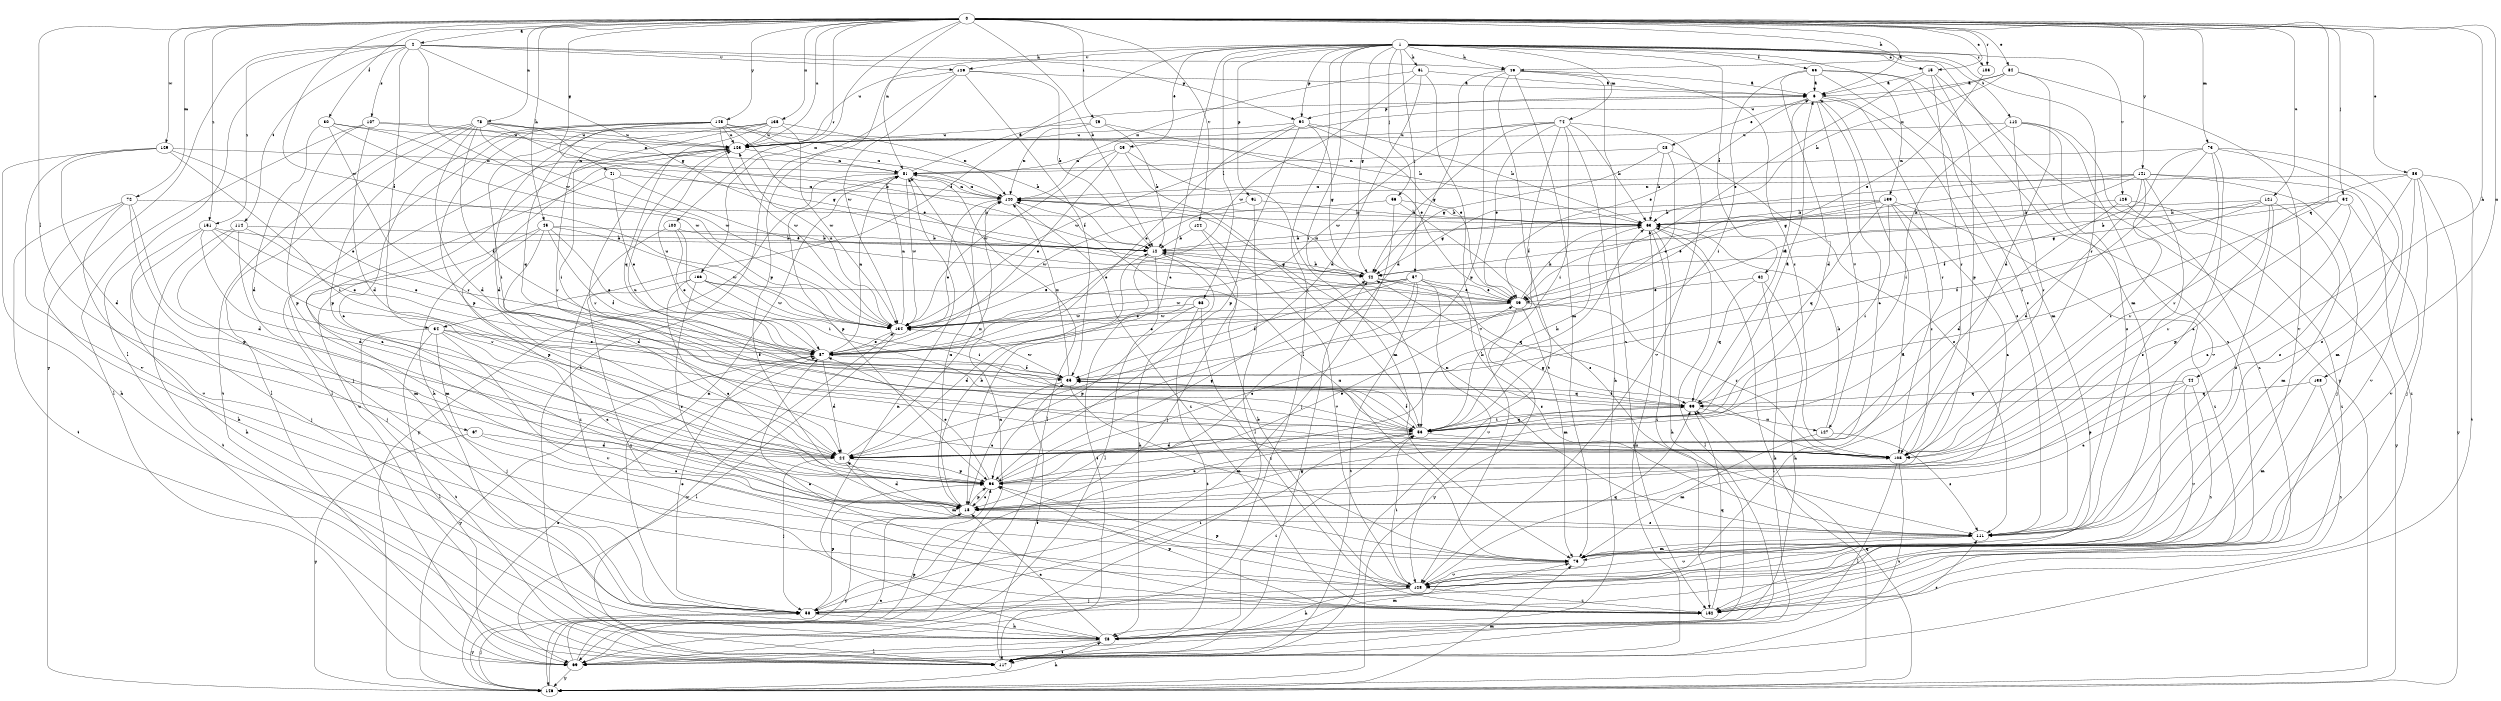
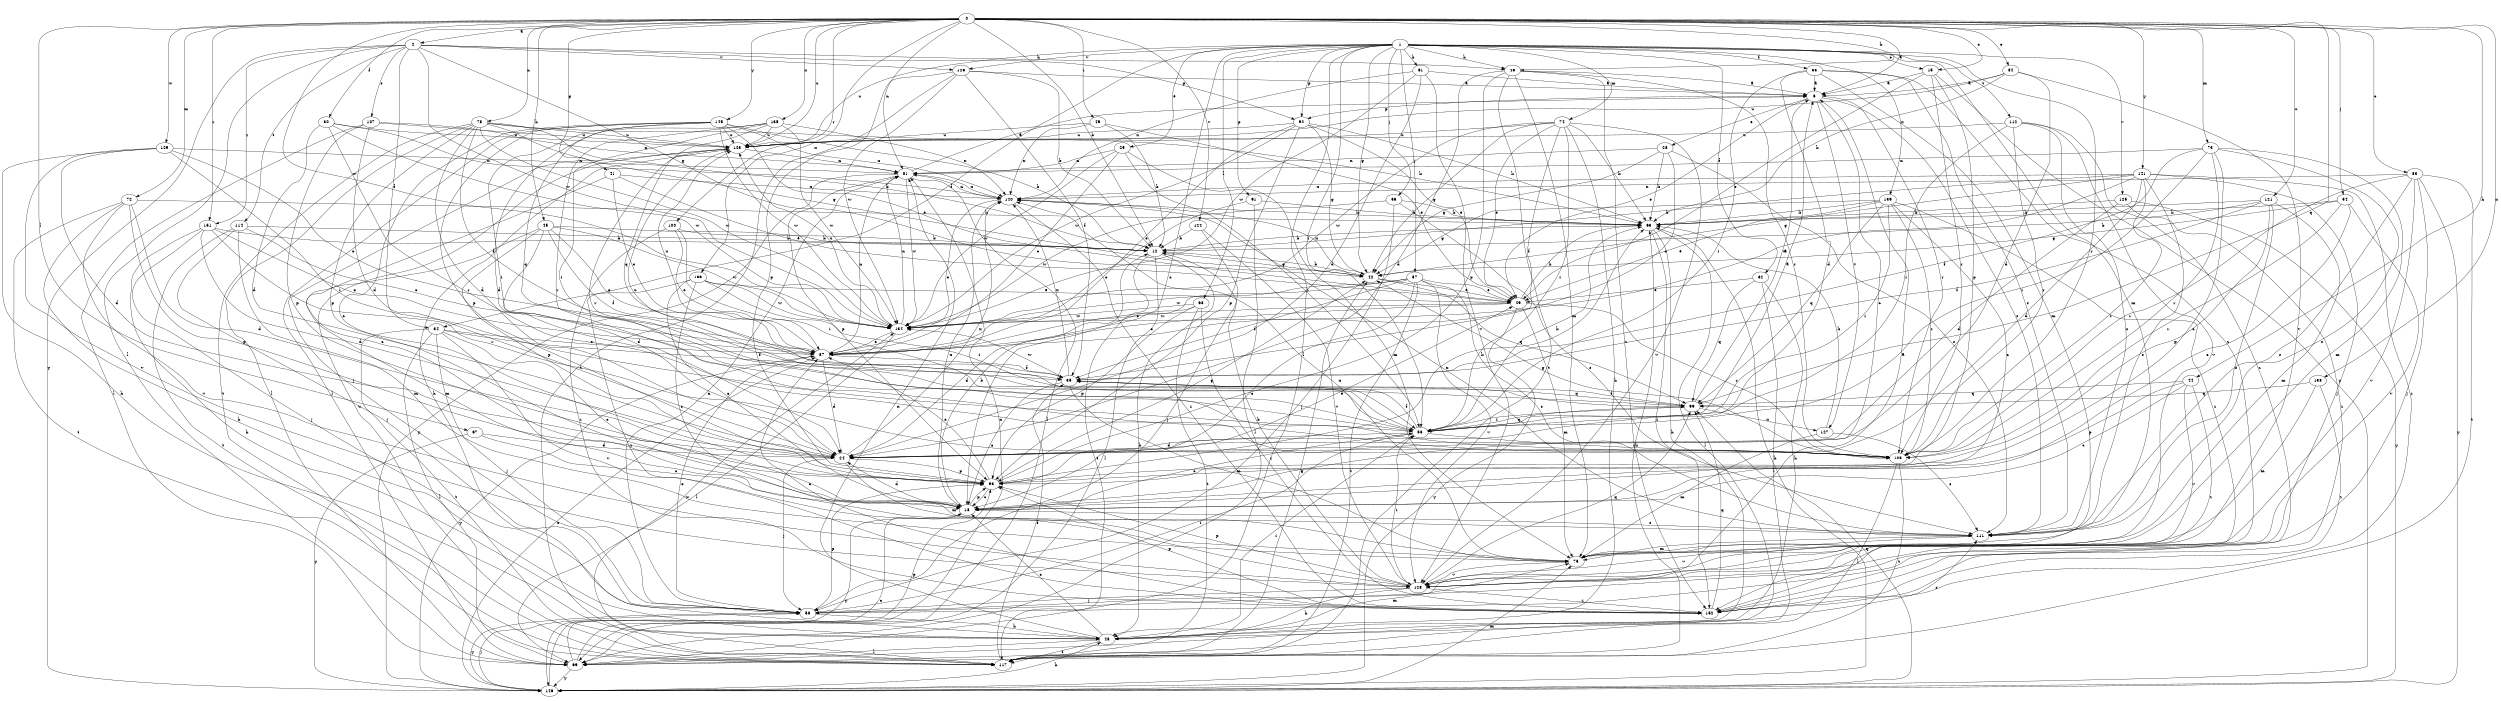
(1986, 70) -> none
